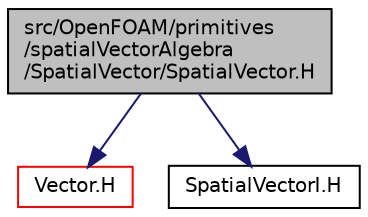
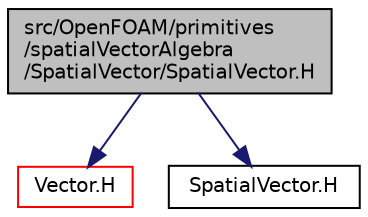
(264, 187) -> (264, 187)
